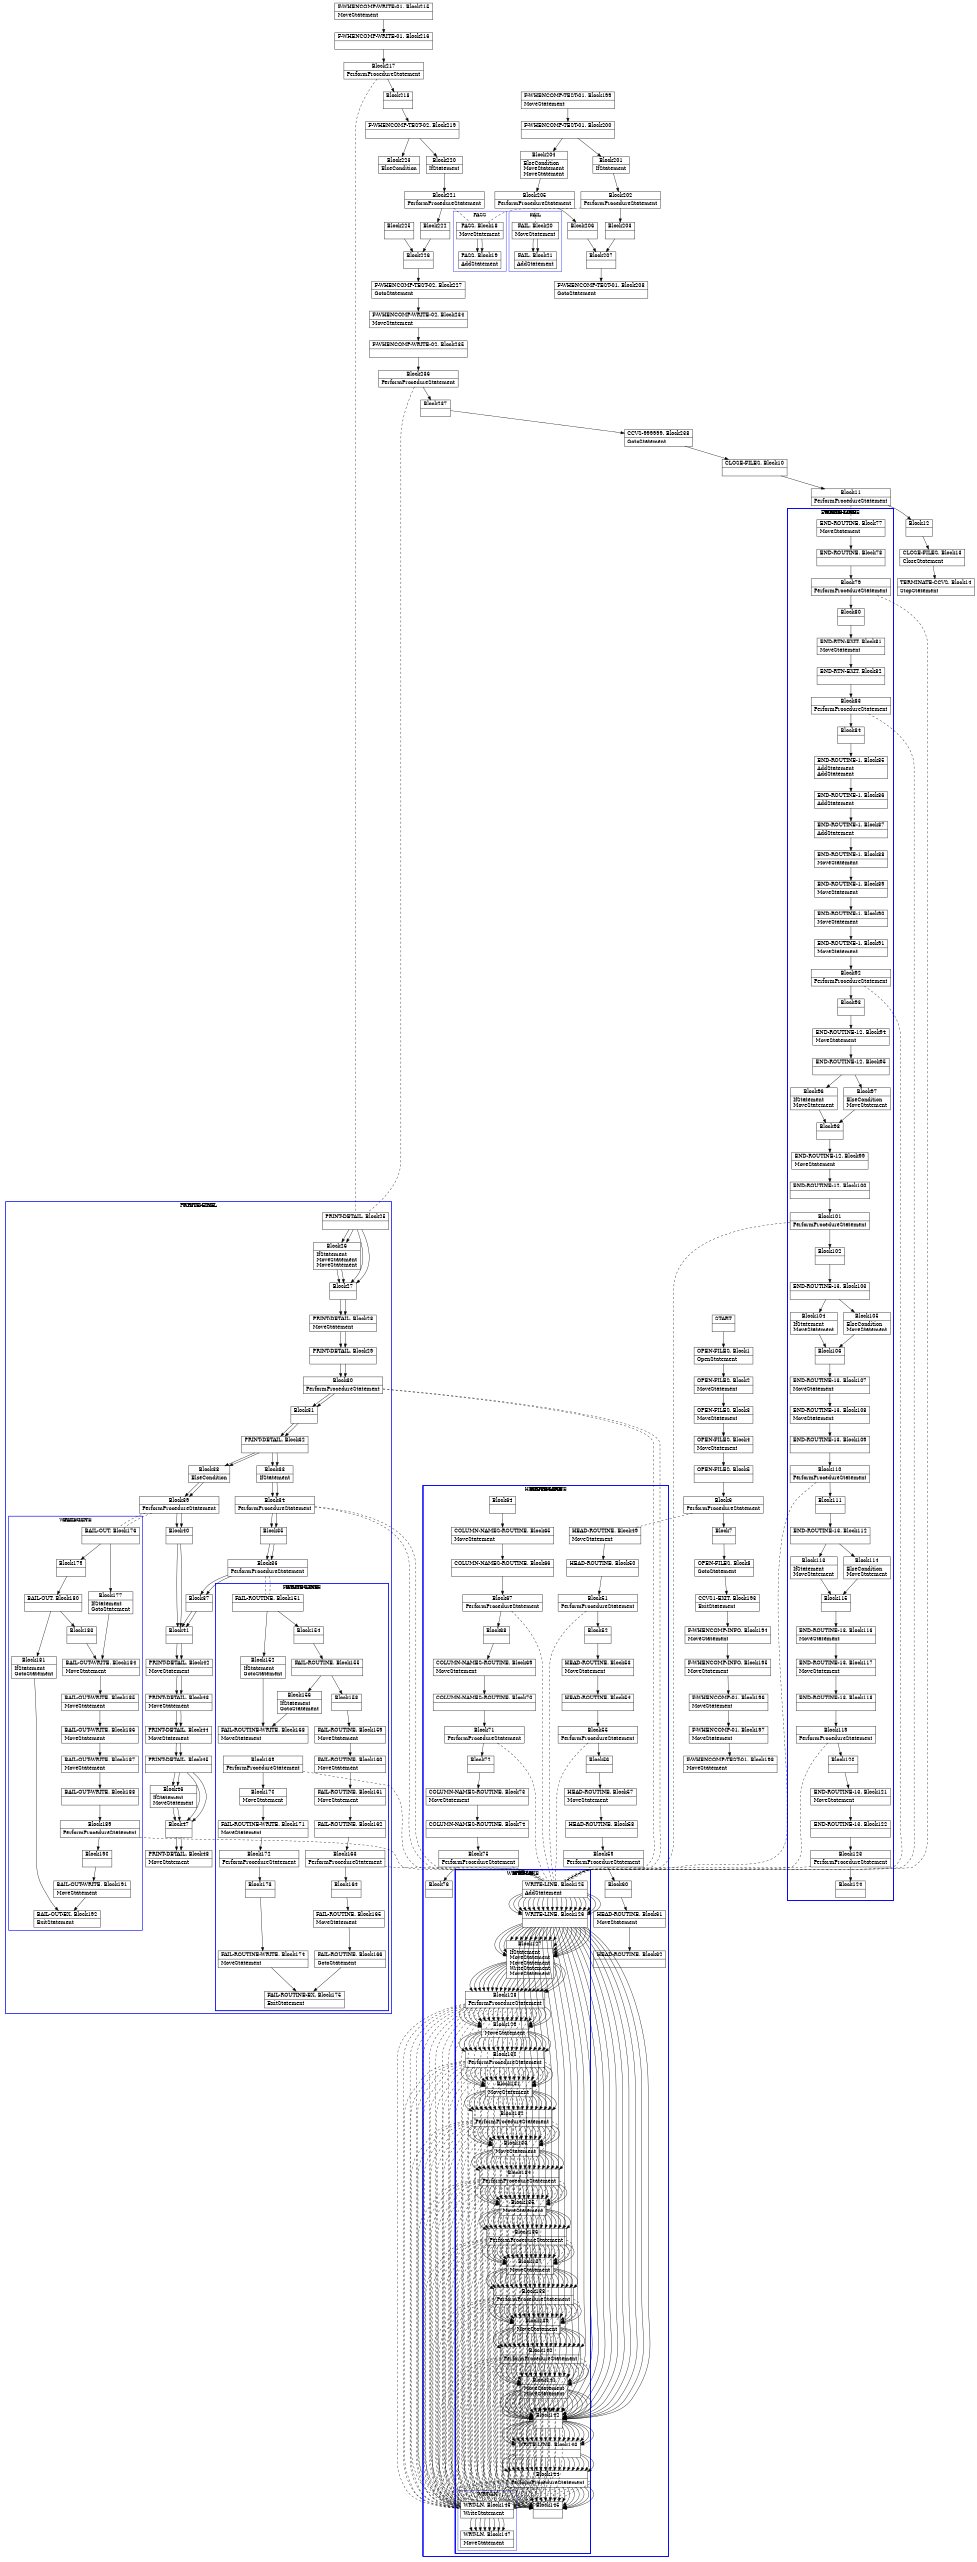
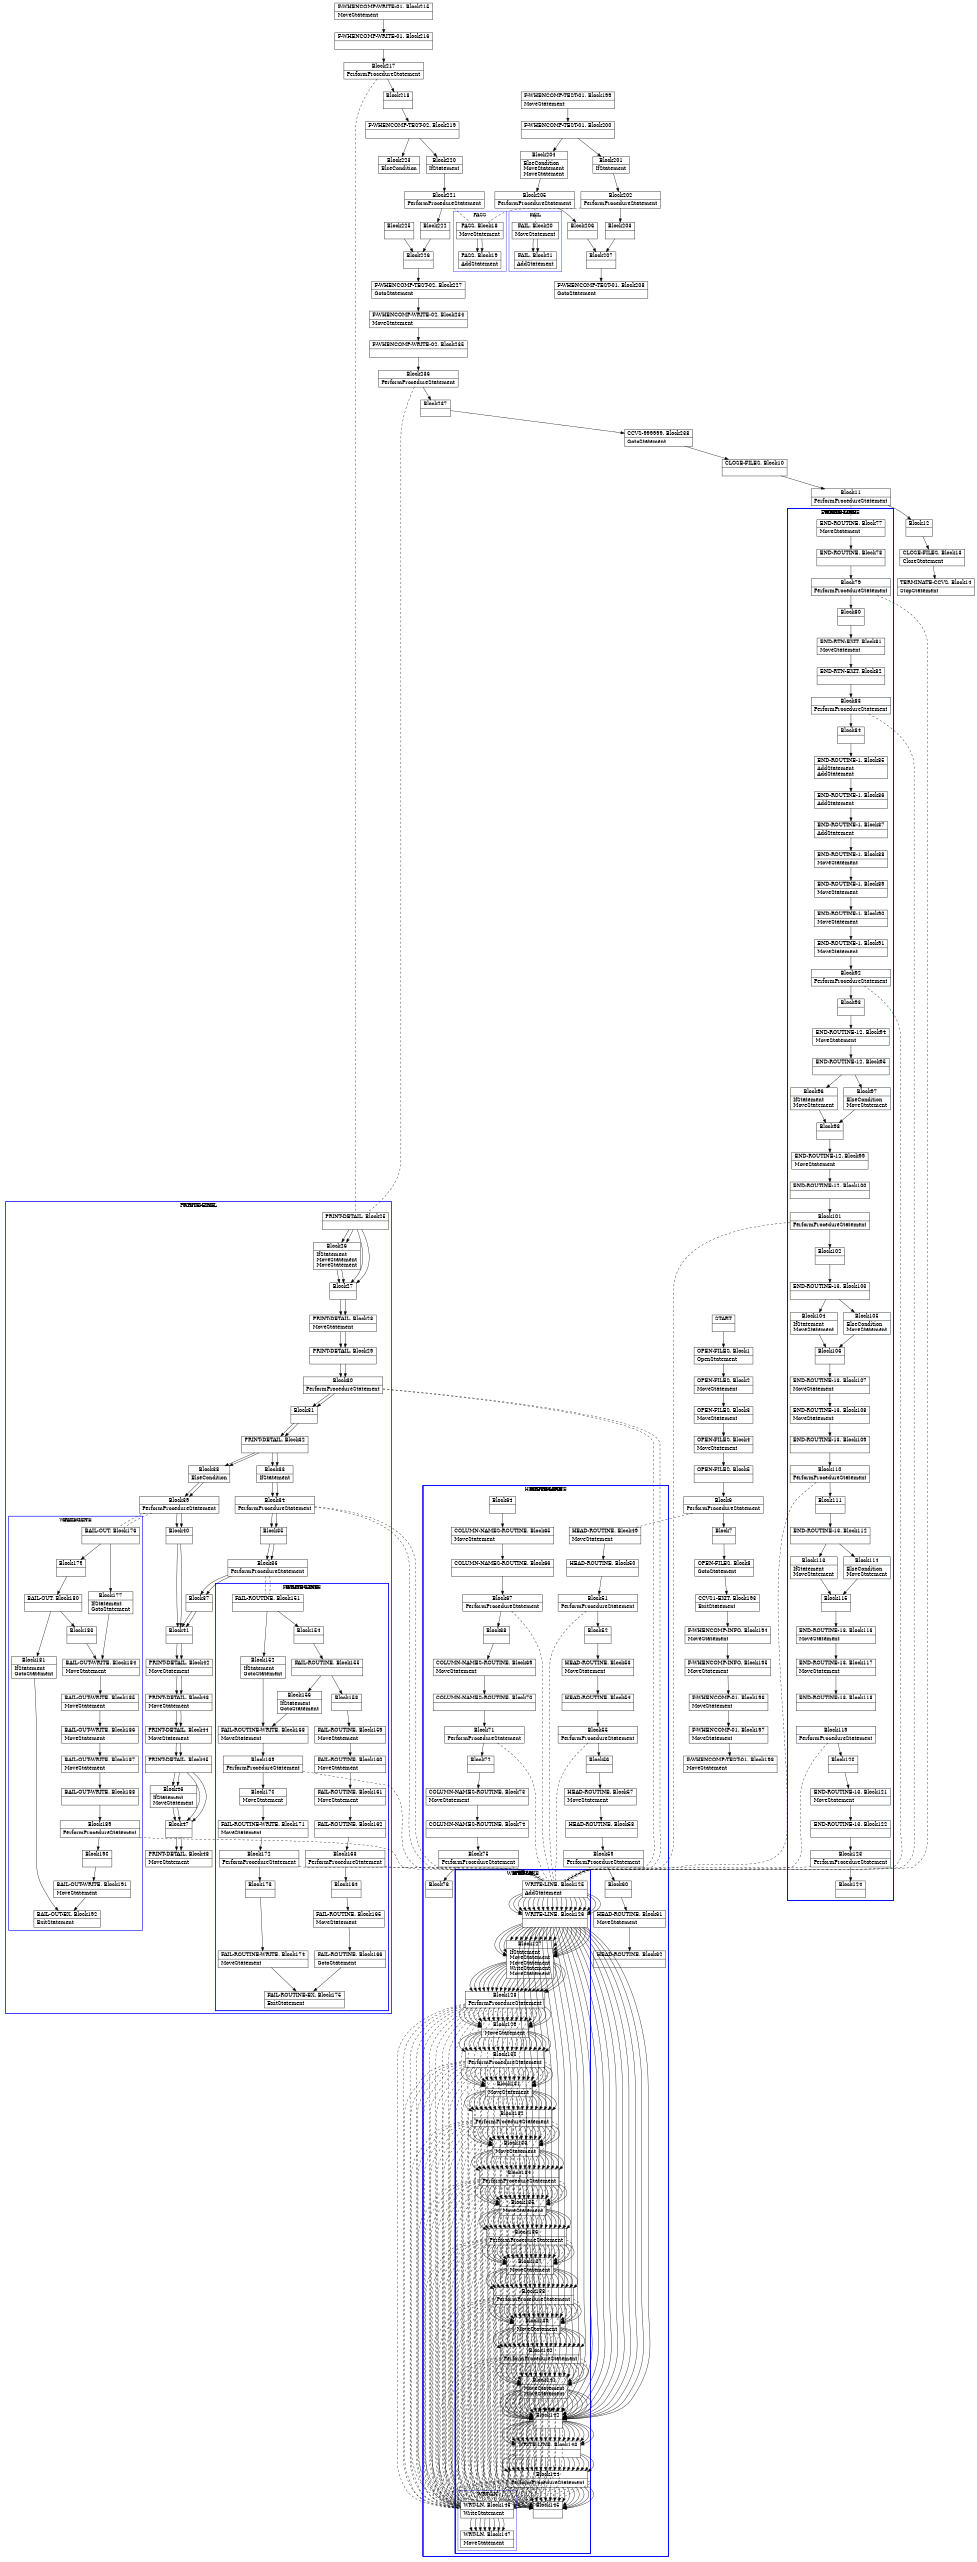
(836, 1717) -> none
none -> (263, 1748)
none -> (379, 1868)
